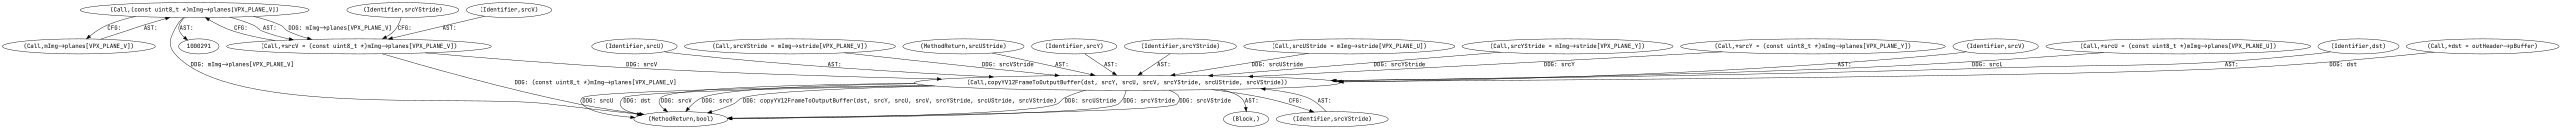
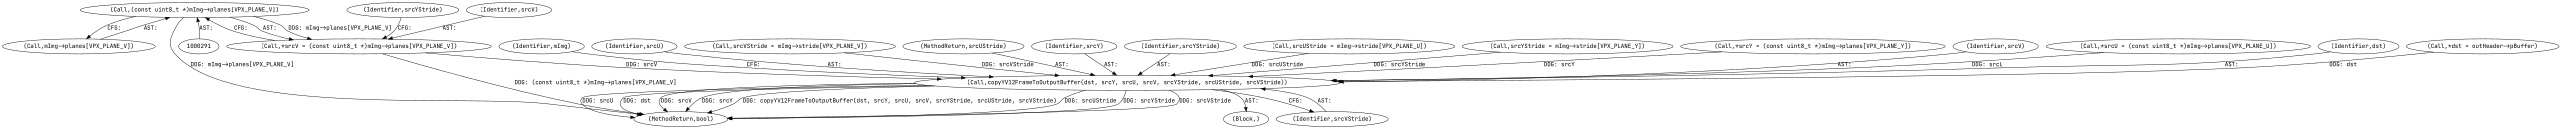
(179, 27) -> (199, 30)
none -> (542, 46)
